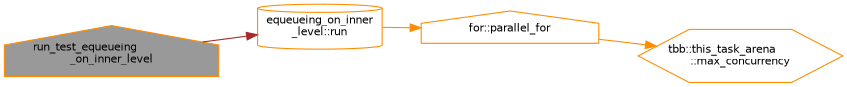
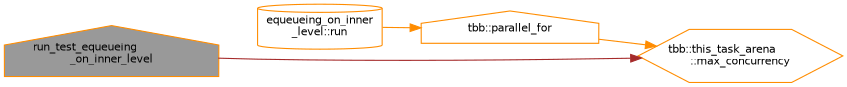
(510, 29) -> (510, 29)
(224, 39) -> (424, 60)
